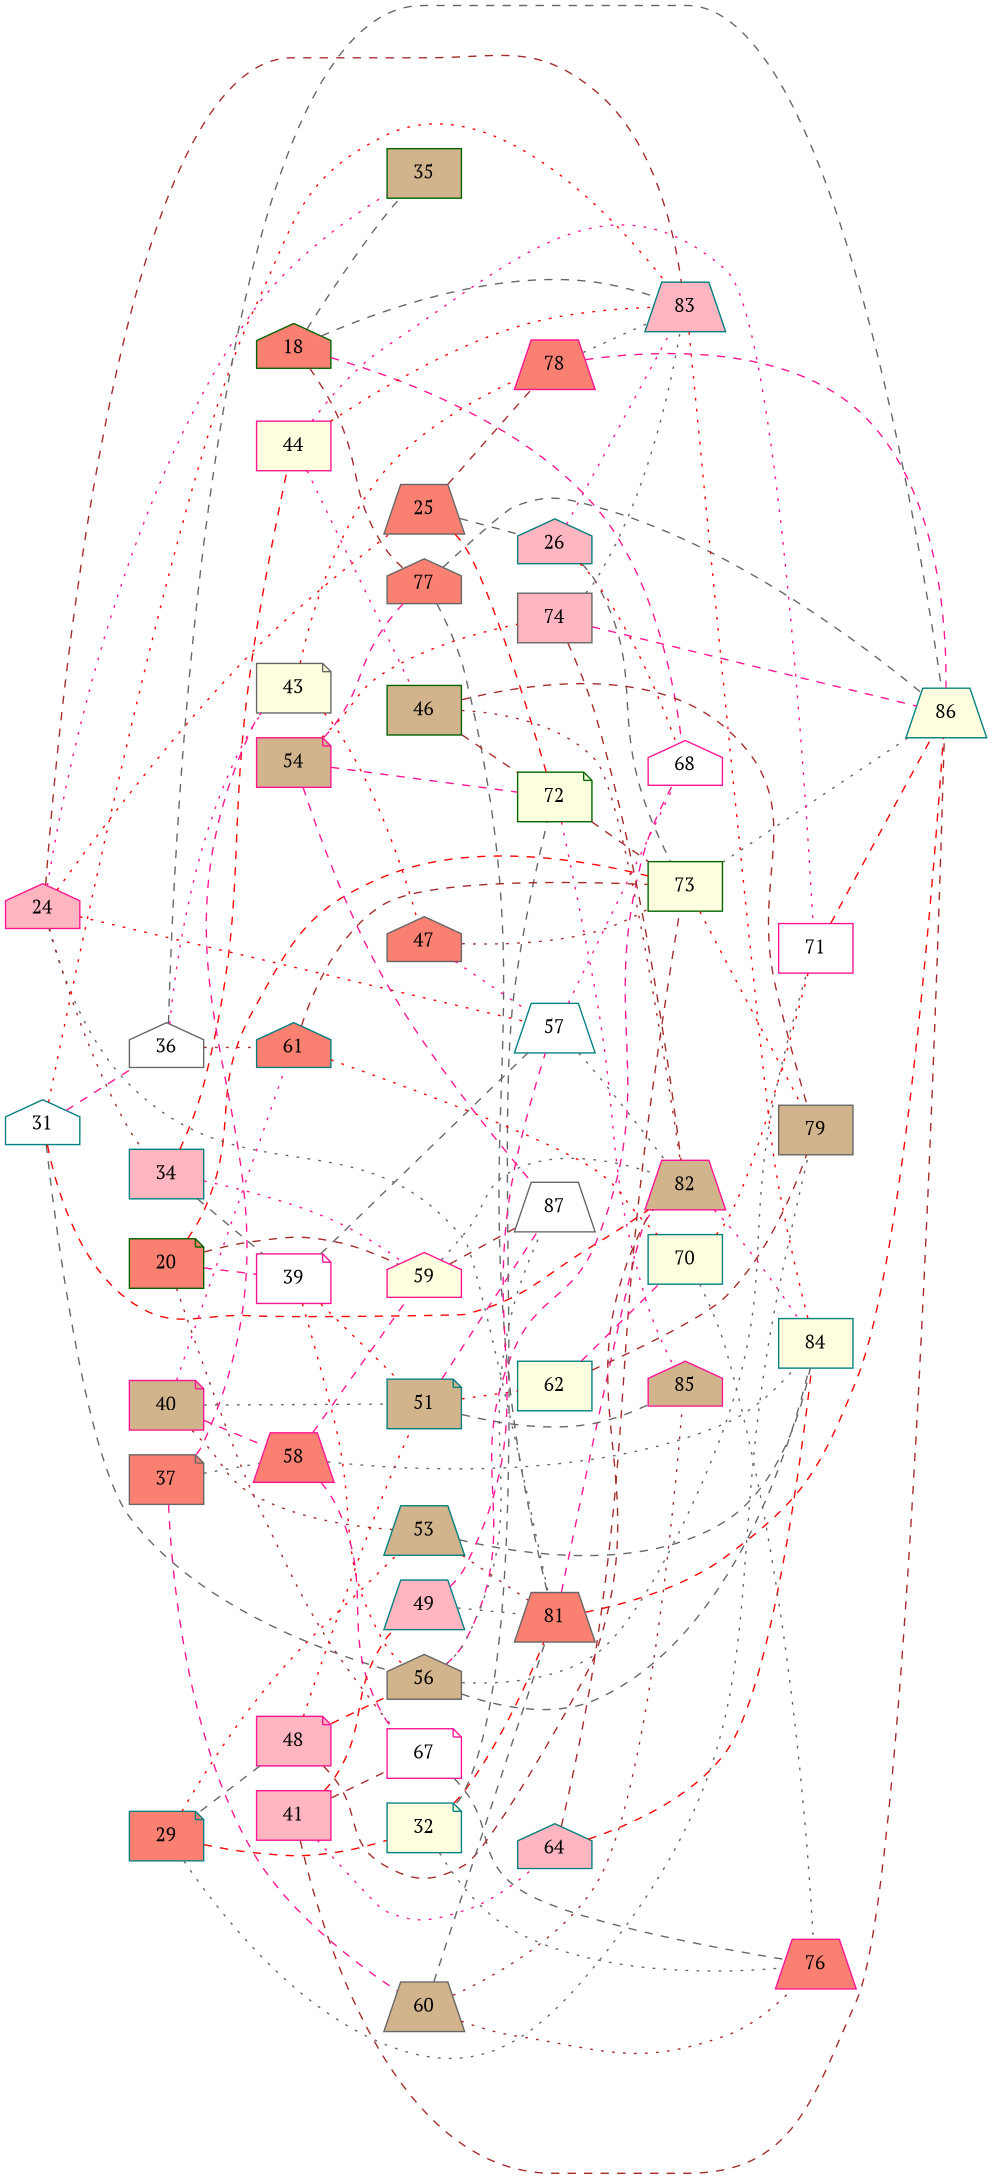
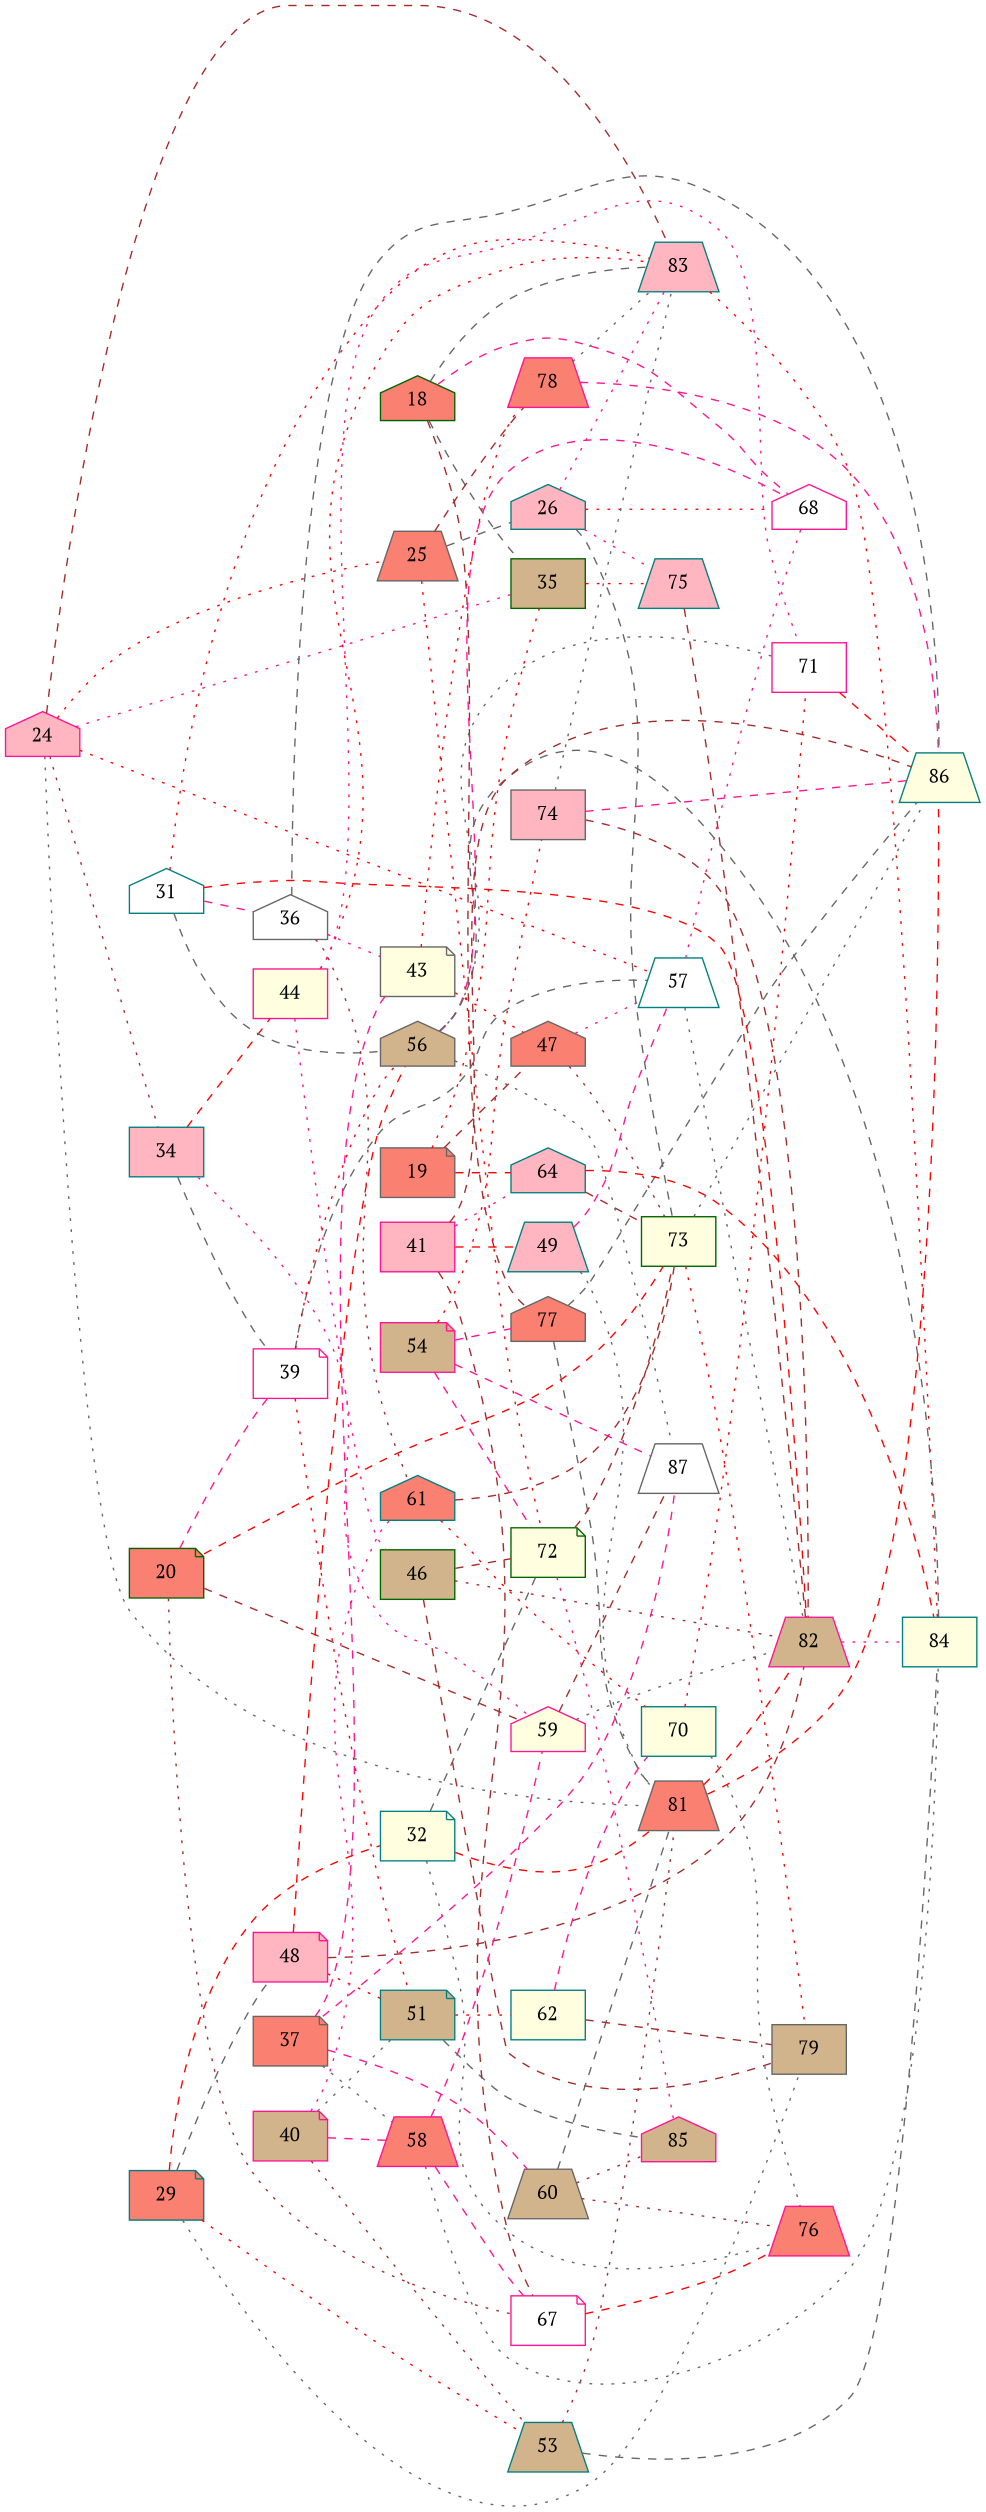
none -> (679, 584)
(508, 650) -> (460, 937)
none -> (418, 1173)
(477, 1324) -> (555, 1810)
(600, 1409) -> (751, 1728)
(586, 1916) -> (680, 2290)
